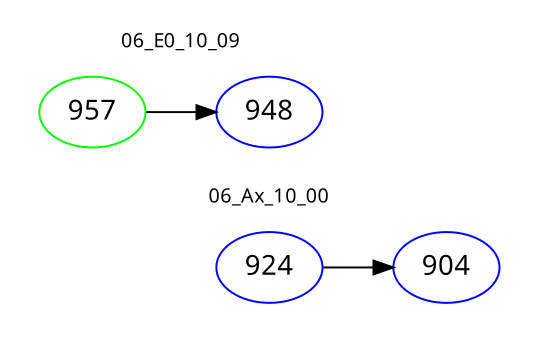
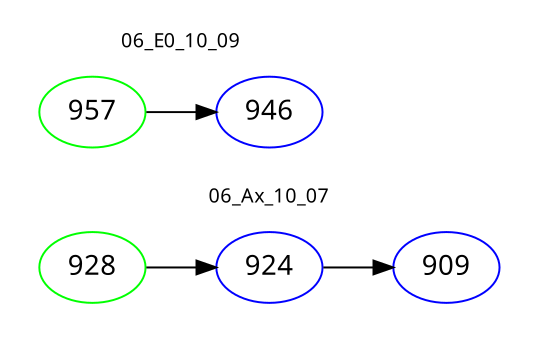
(269, 112) -> (269, 112)
(269, 198) -> (269, 198)
none -> (92, 267)
(446, 267) -> (446, 267)
